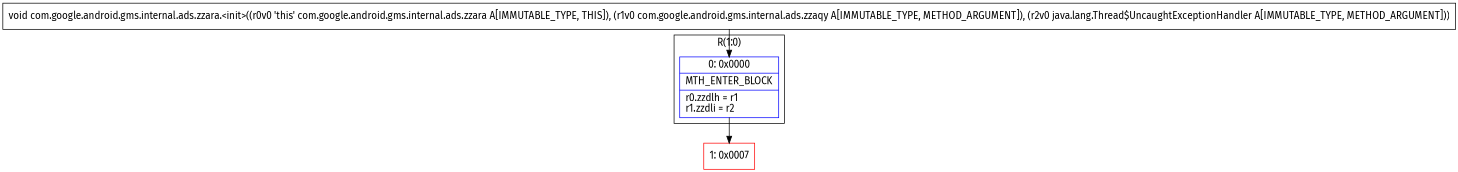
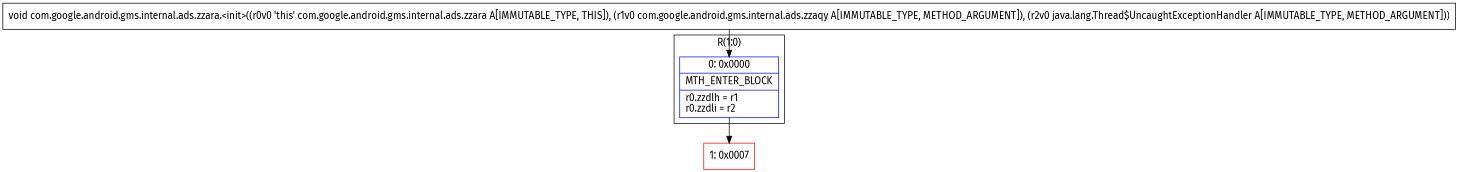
(710, 109) -> (710, 109)
